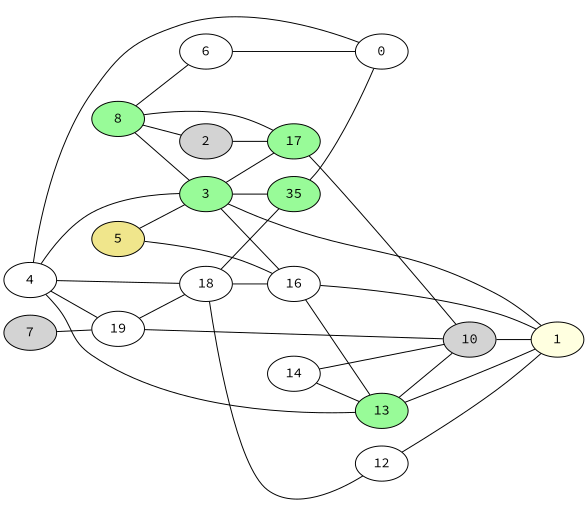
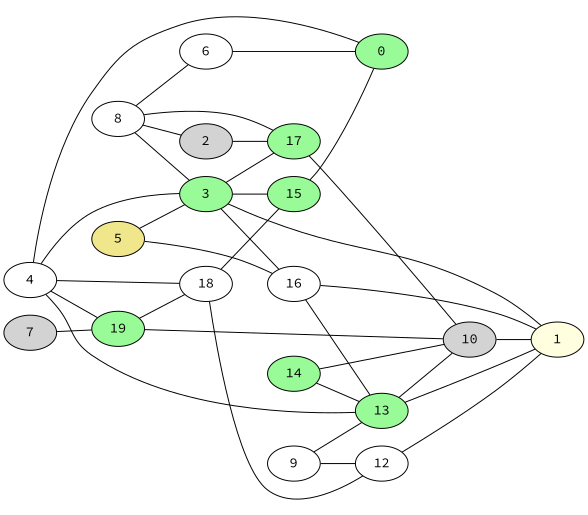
(382, 52) -> (382, 52)
(118, 119) -> (118, 119)
(294, 194) -> (294, 194)
(250, 284) -> none
(118, 329) -> (118, 329)
(294, 374) -> (294, 374)
none -> (294, 464)
